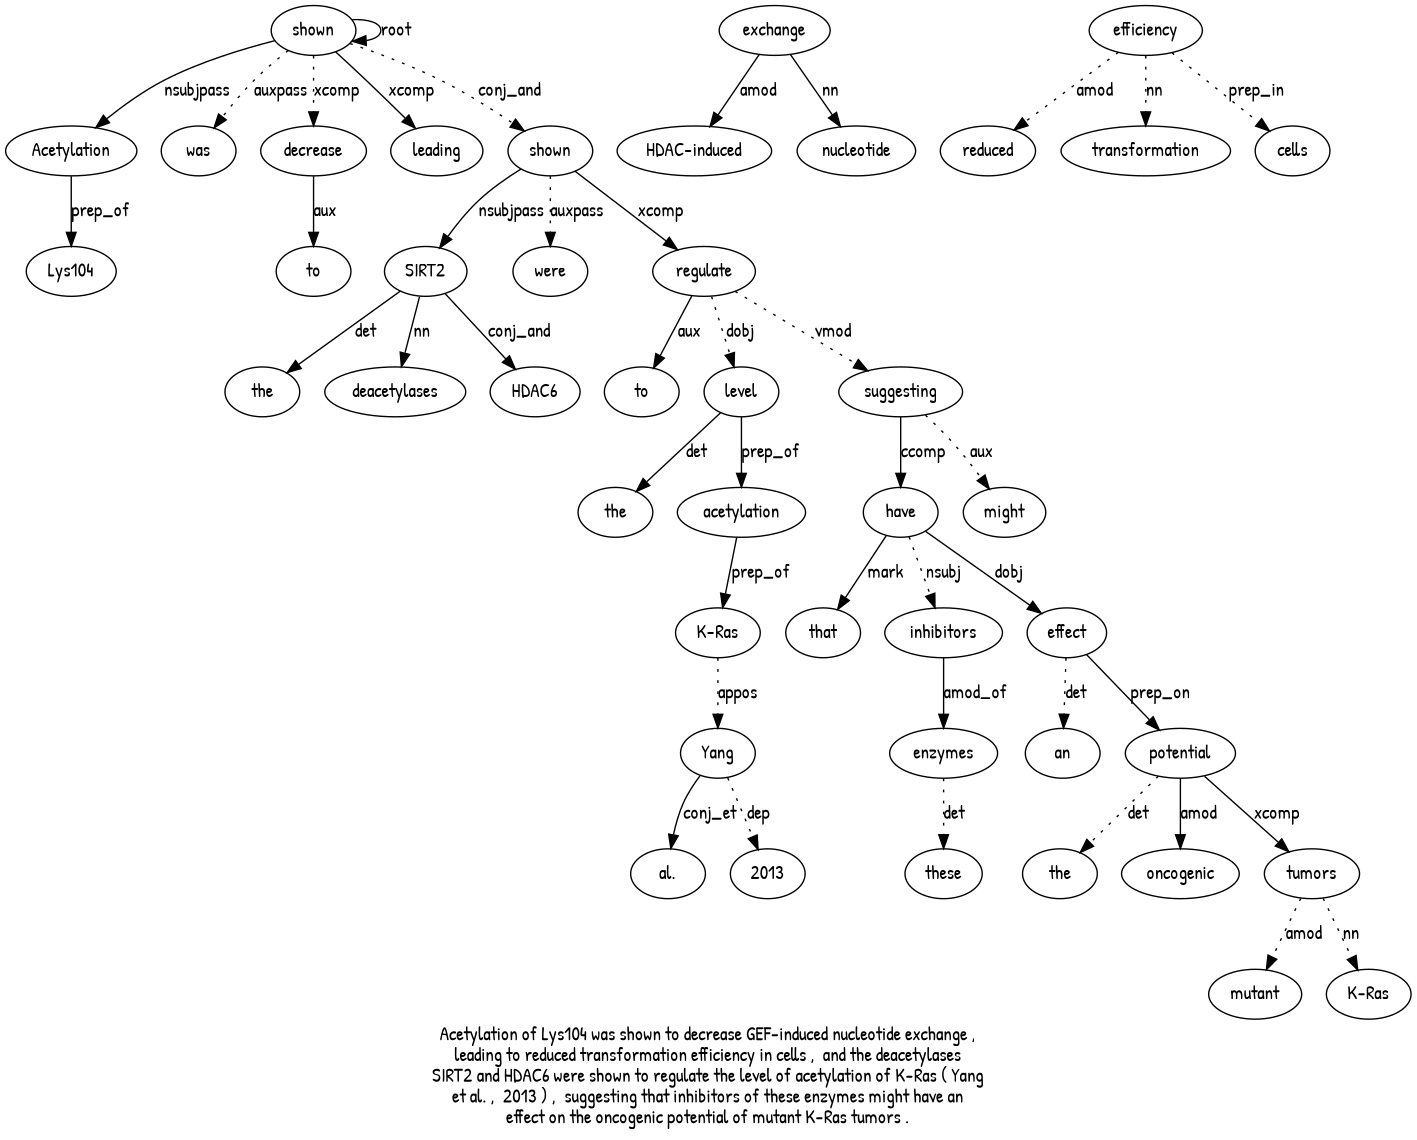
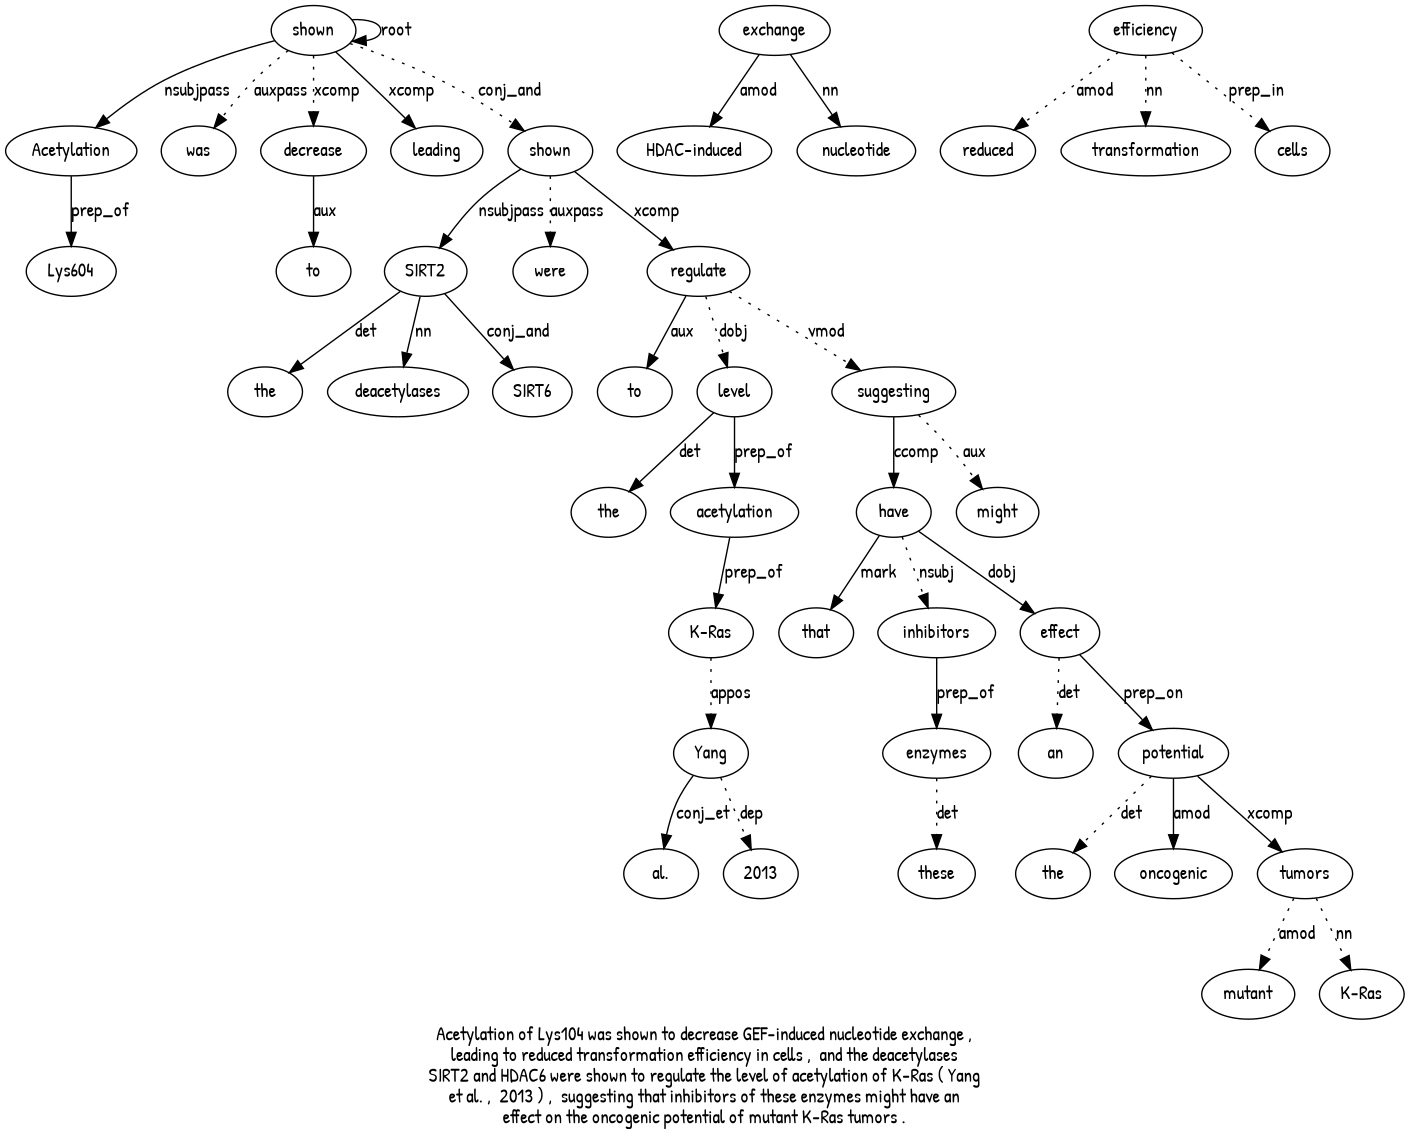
(71, 271) -> (71, 271)
(535, 392) -> (532, 392)
(975, 693) -> (966, 693)
